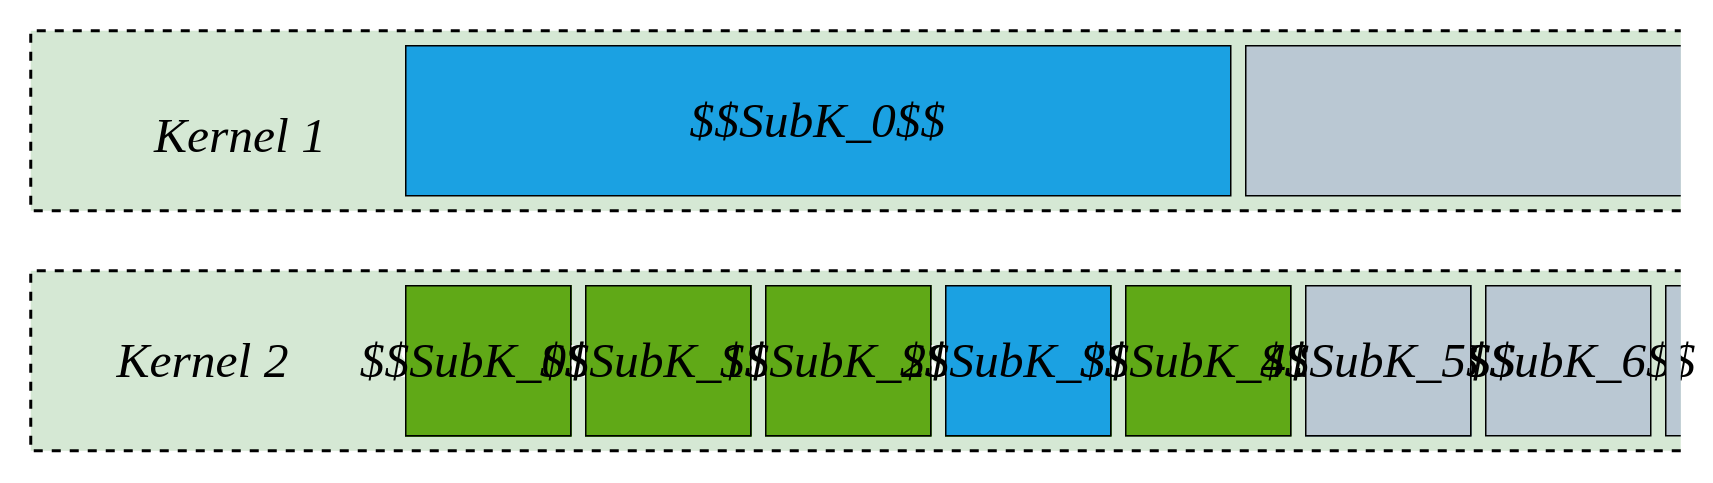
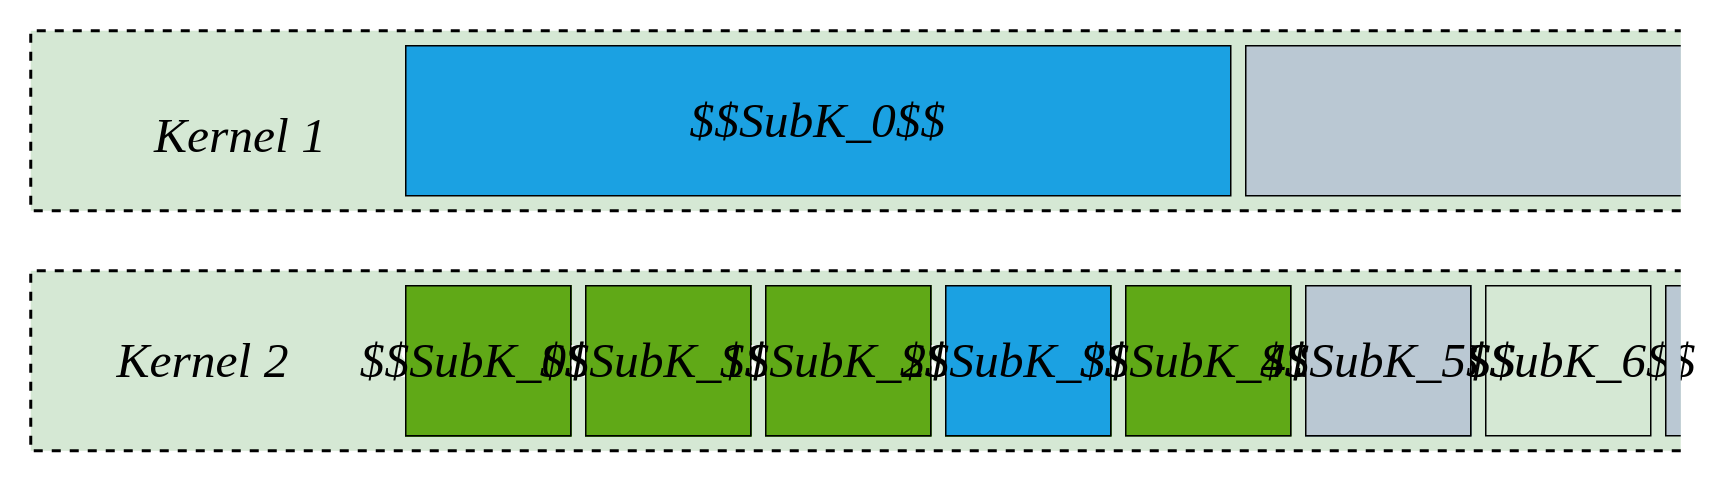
(1568, 361) -> (1568, 361)
